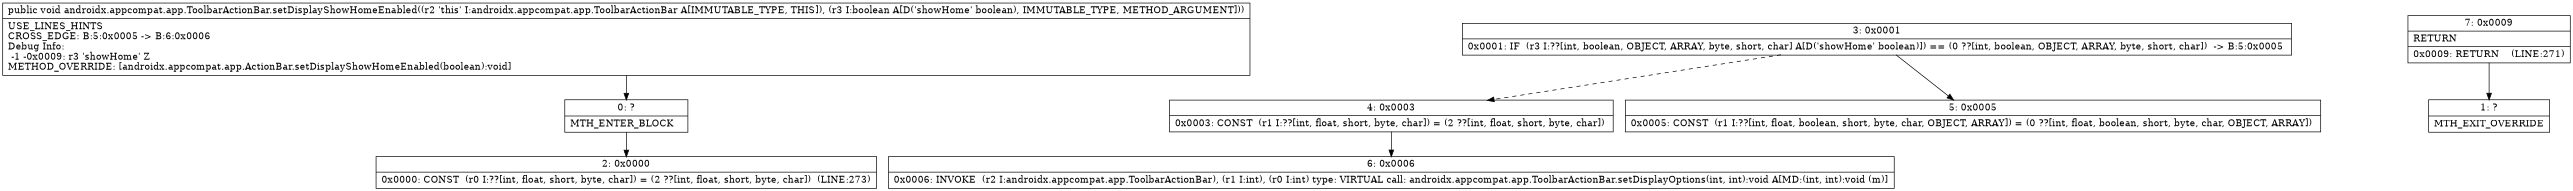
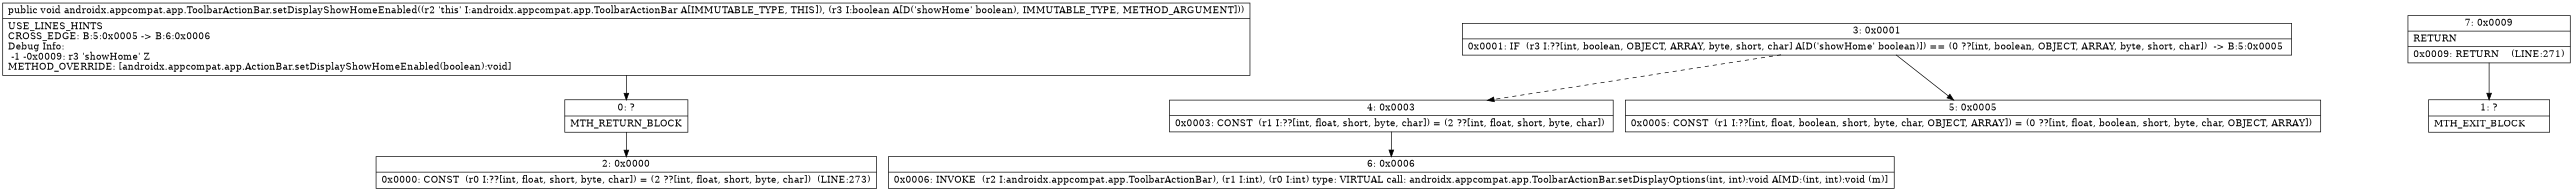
(622, 124) -> (626, 124)
(2489, 124) -> (2480, 124)
